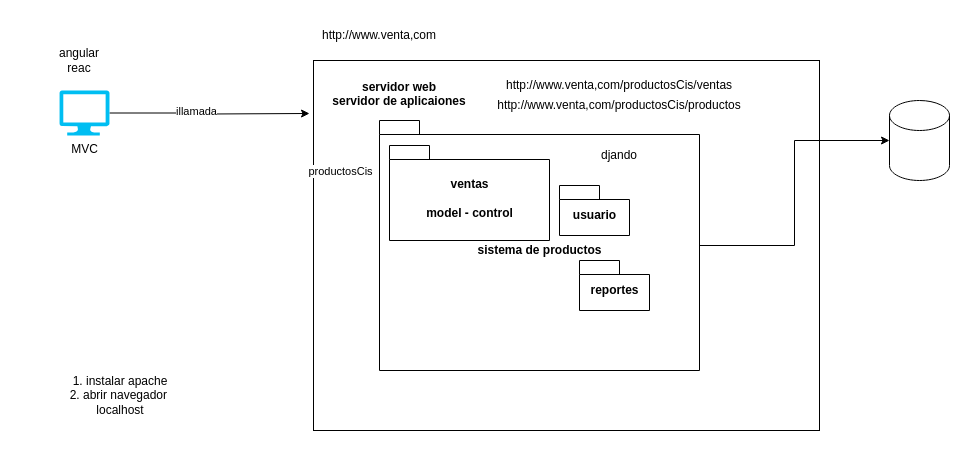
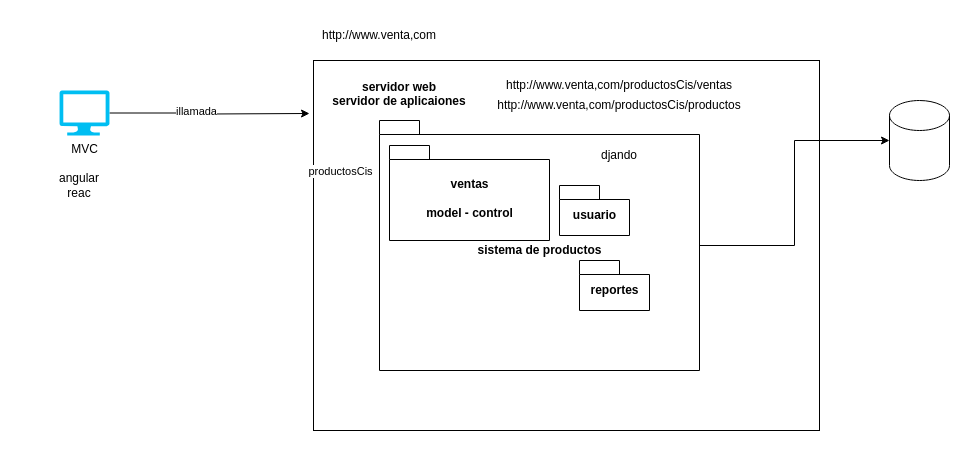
(80, 61) -> (80, 186)
(121, 396) -> none
